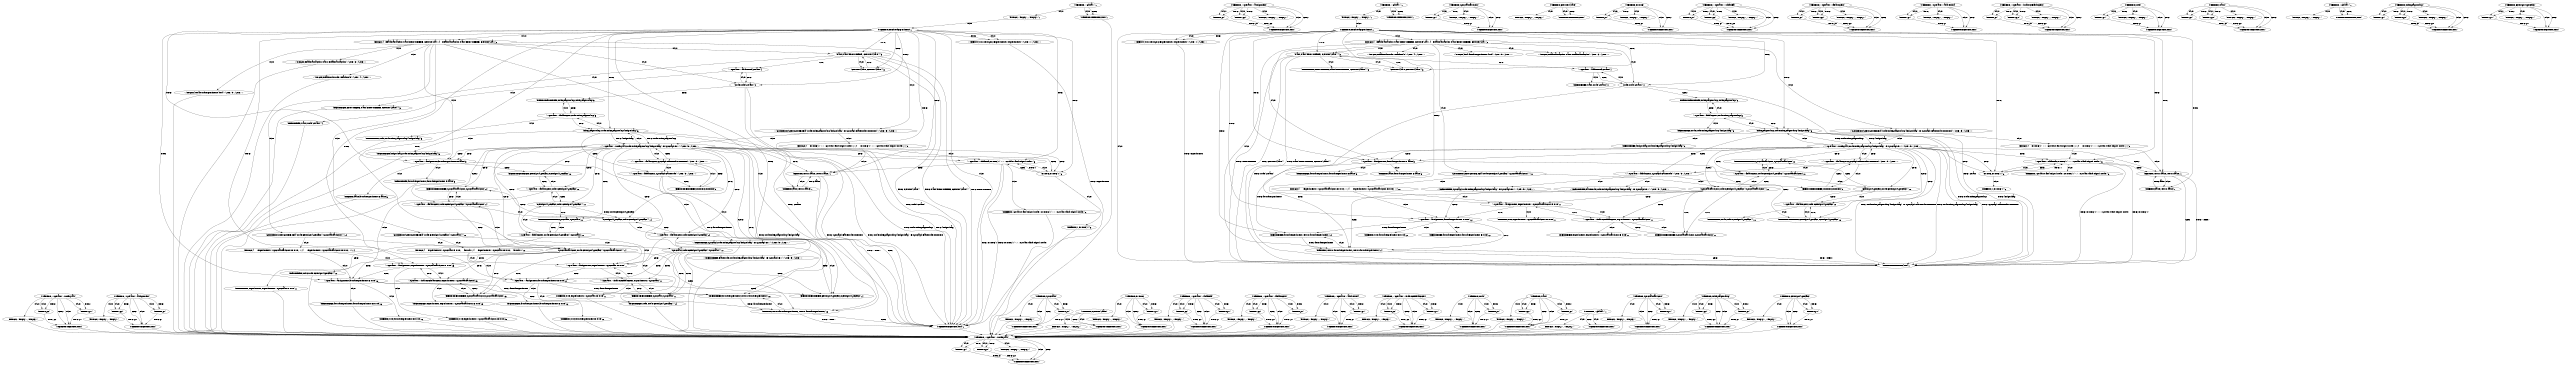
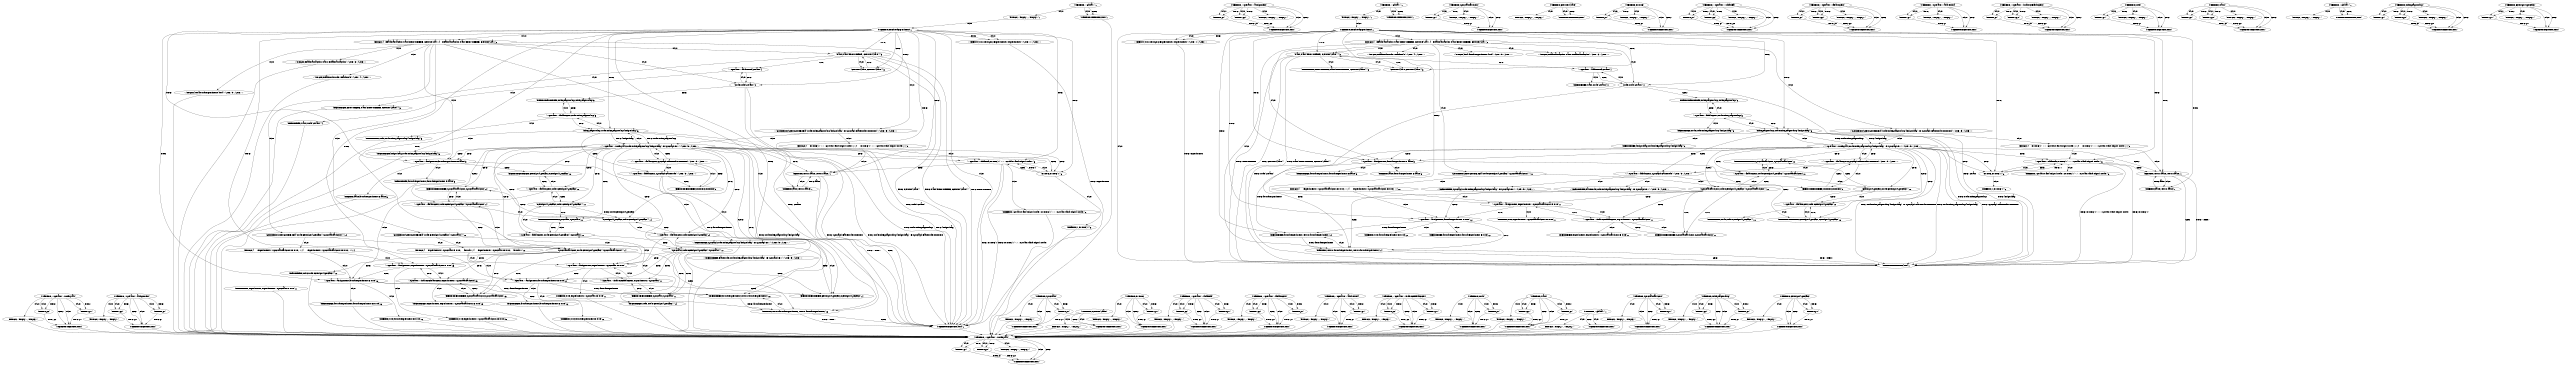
(397, 248) -> (635, 238)
(630, 273) -> (630, 273)
(618, 292) -> (584, 277)
